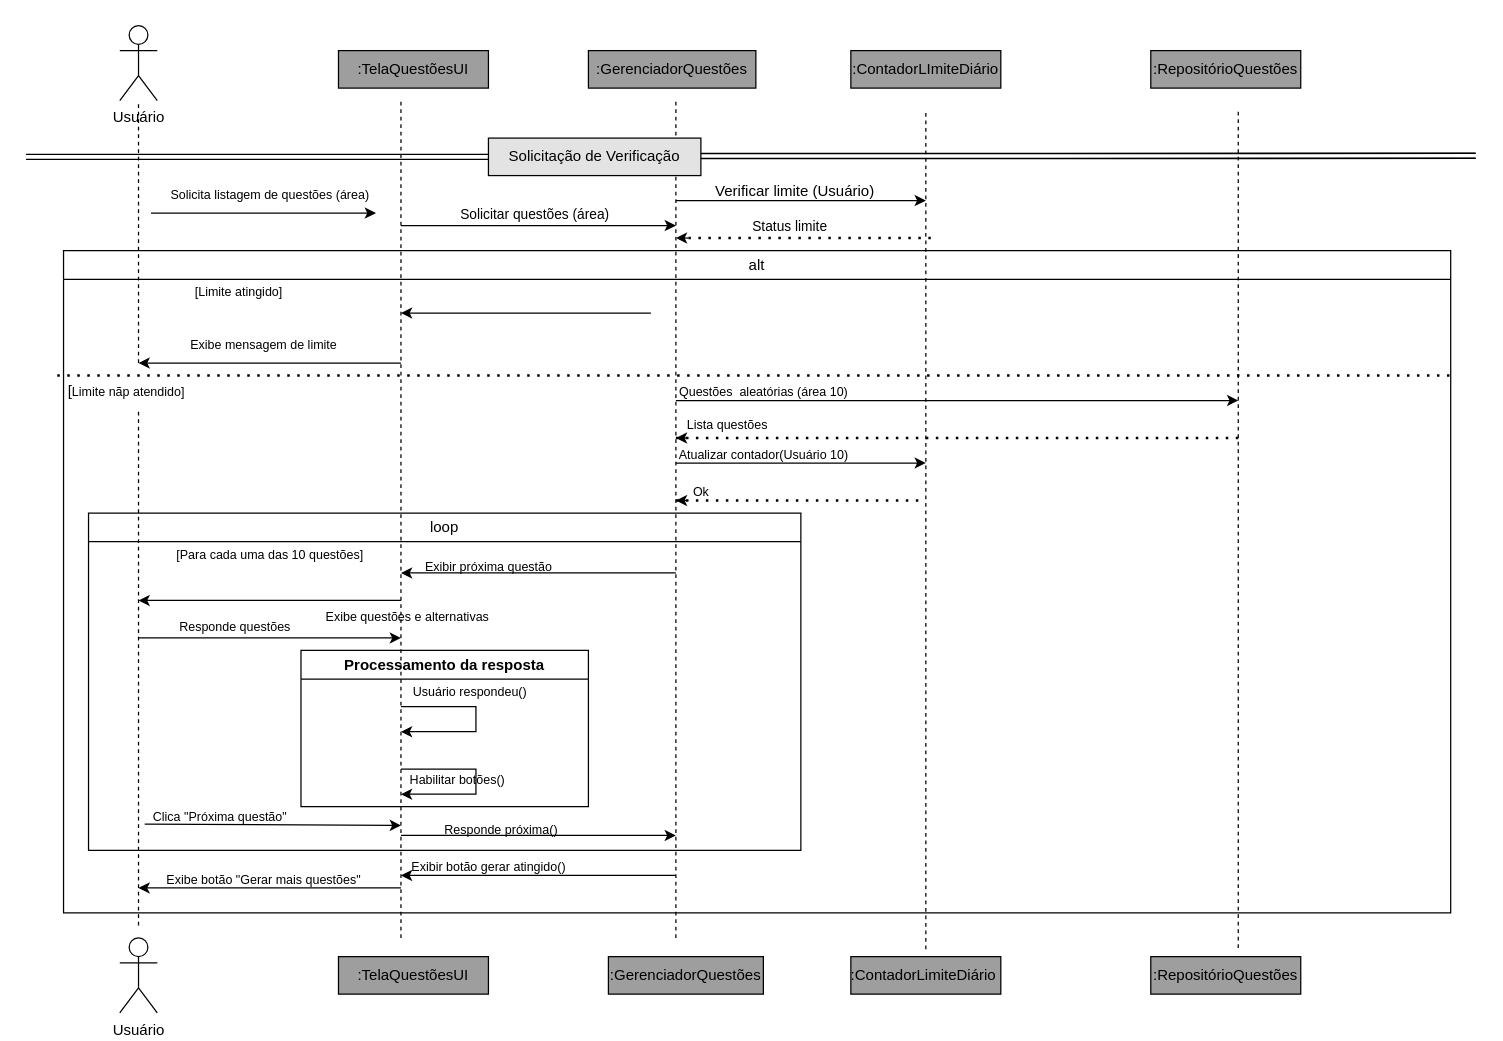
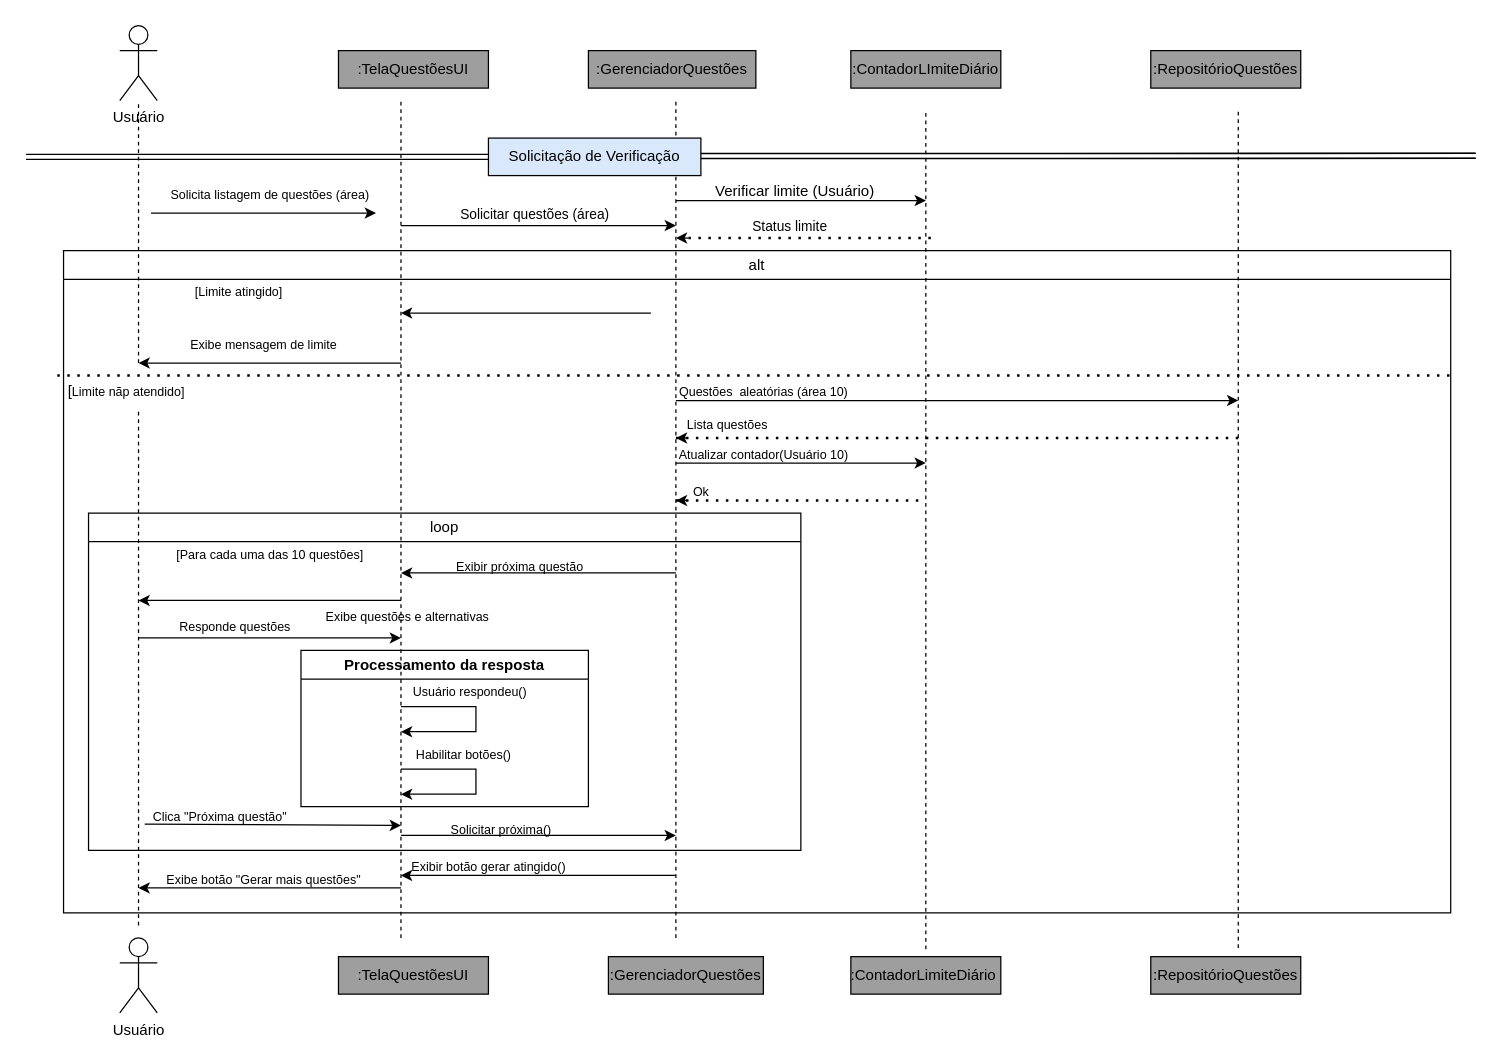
(594, 157) -> (594, 157)
(488, 567) -> (519, 567)
(457, 779) -> (463, 754)
(501, 829) -> (501, 829)
